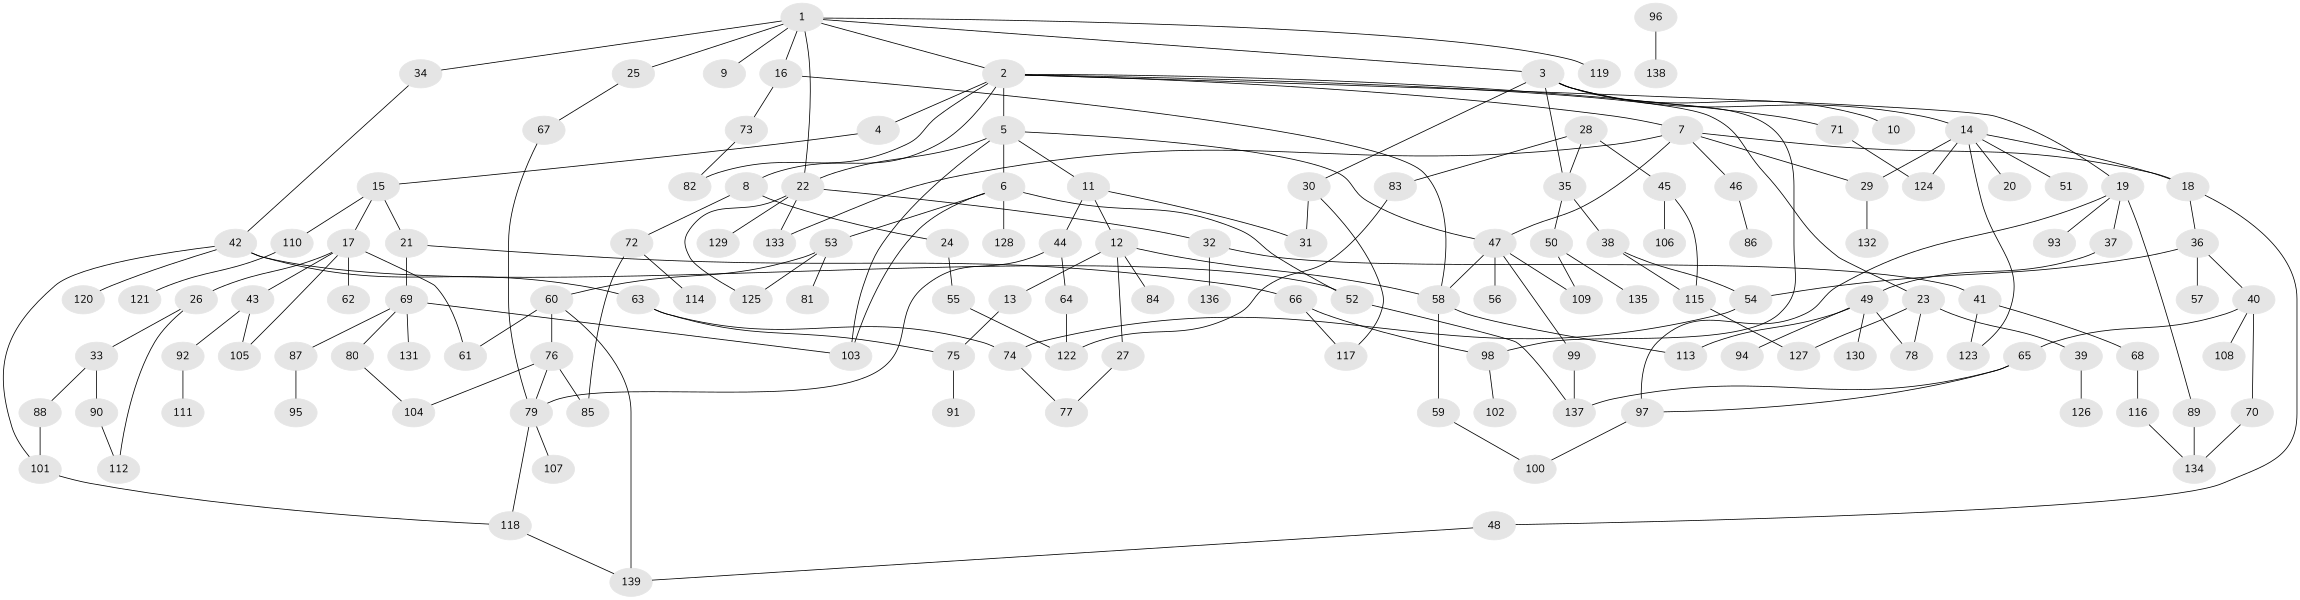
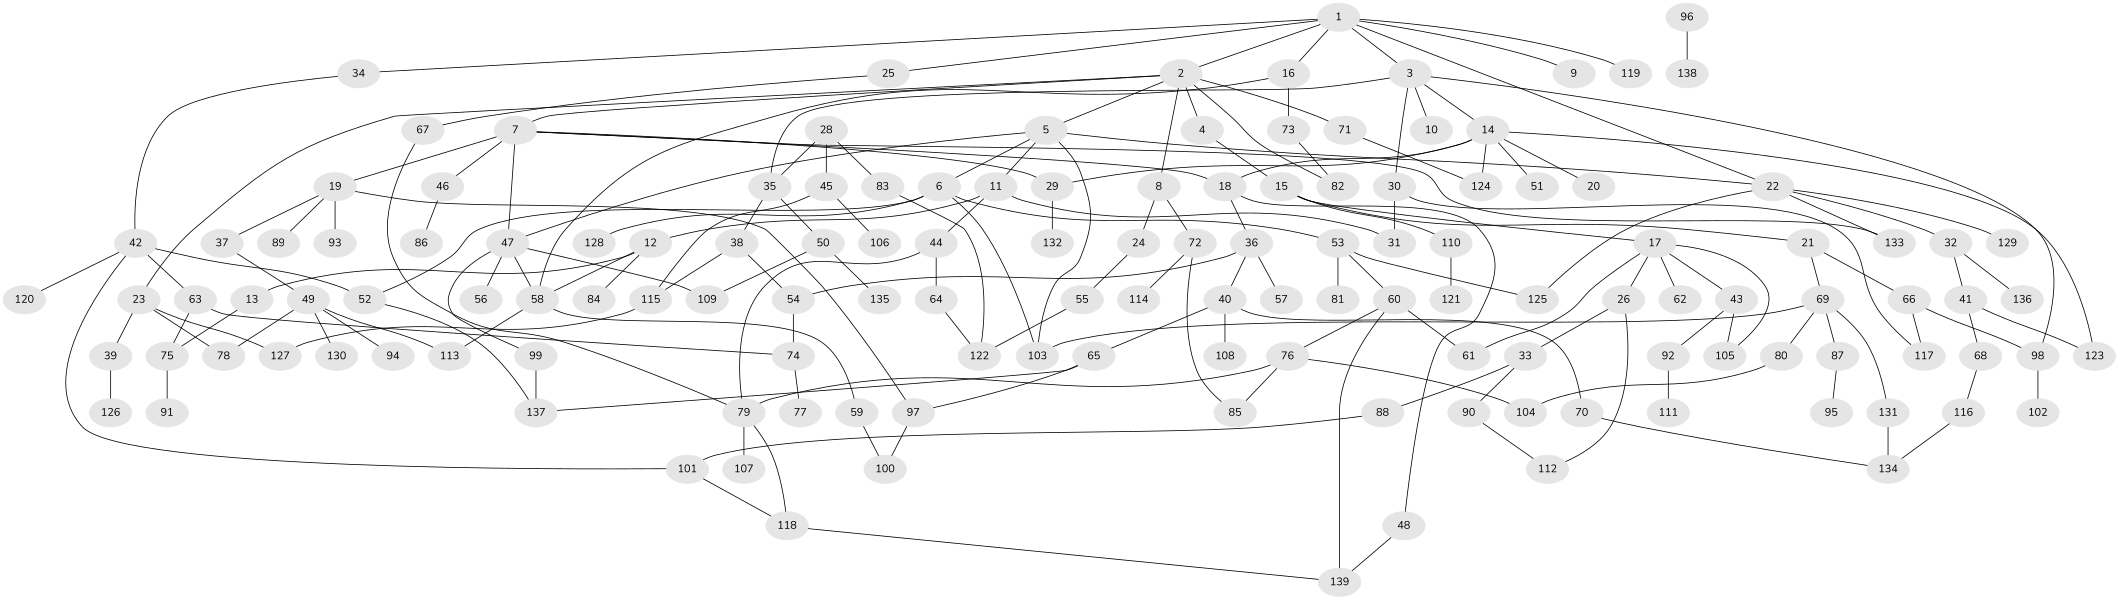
(1657, 97) -> (425, 159)
(1123, 356) -> none
(2194, 441) -> (1888, 441)
